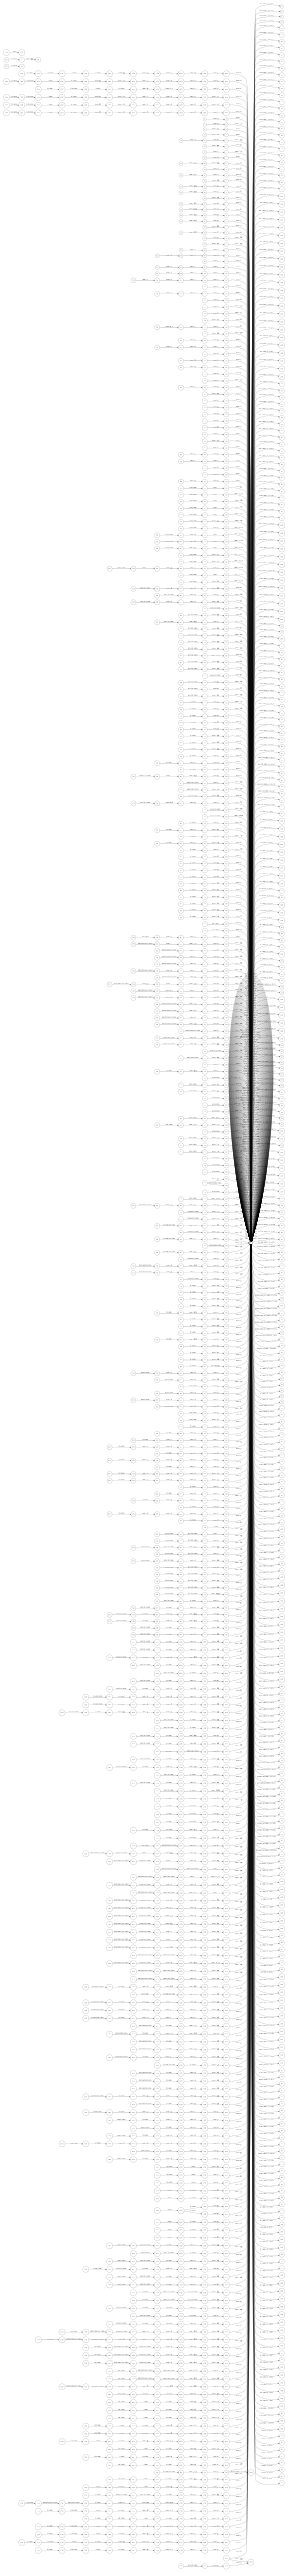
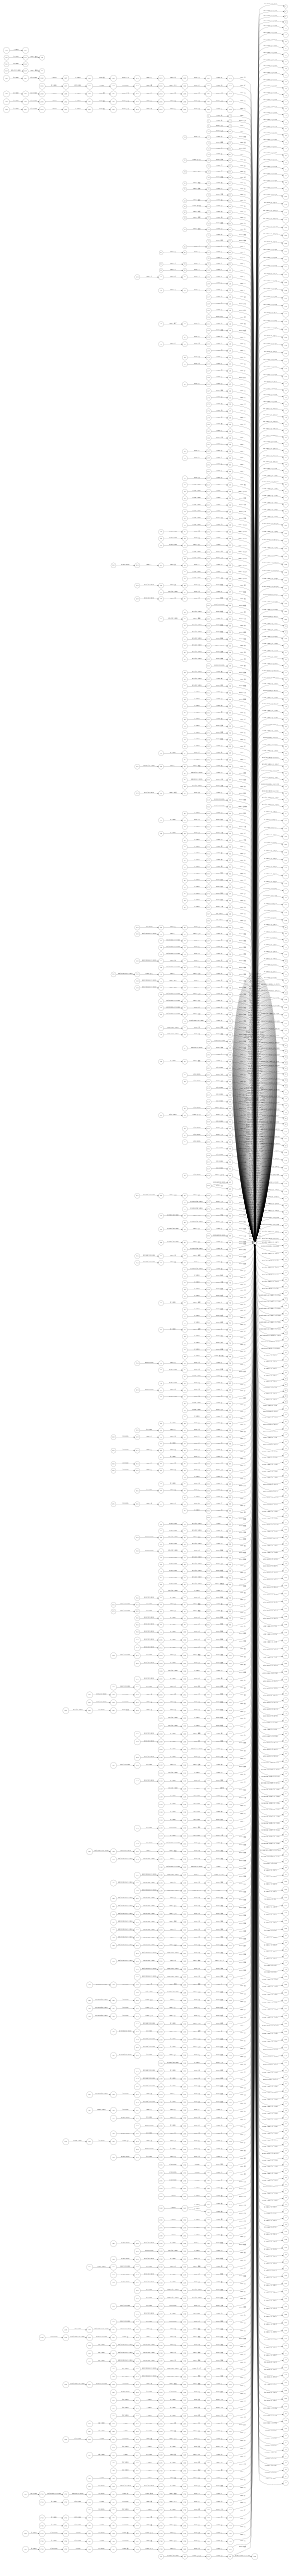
(251, 937) -> none
(238, 2561) -> (219, 1632)
